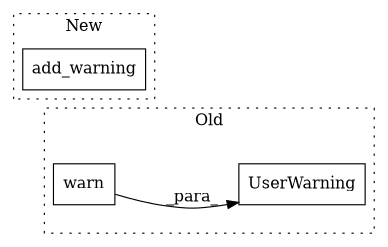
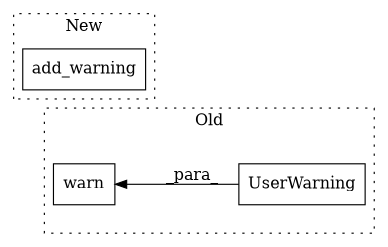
(171, 206) -> (183, 184)
